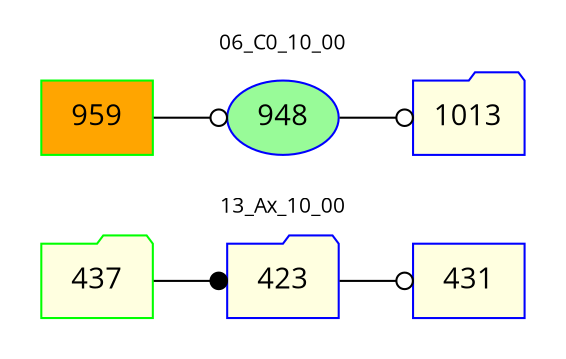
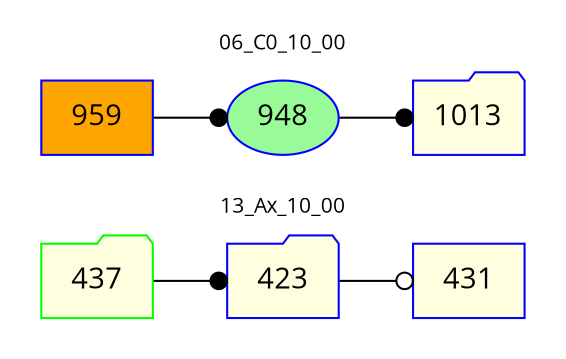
(97, 118) -> (97, 118)
(182, 118) -> (182, 118)
(368, 118) -> (368, 118)
